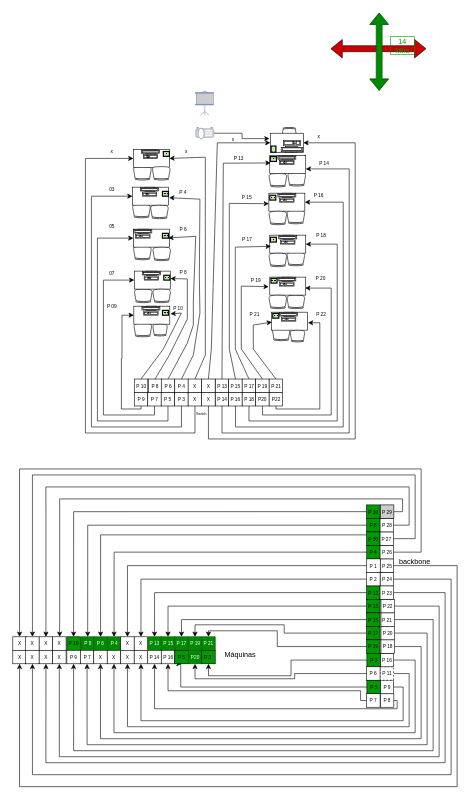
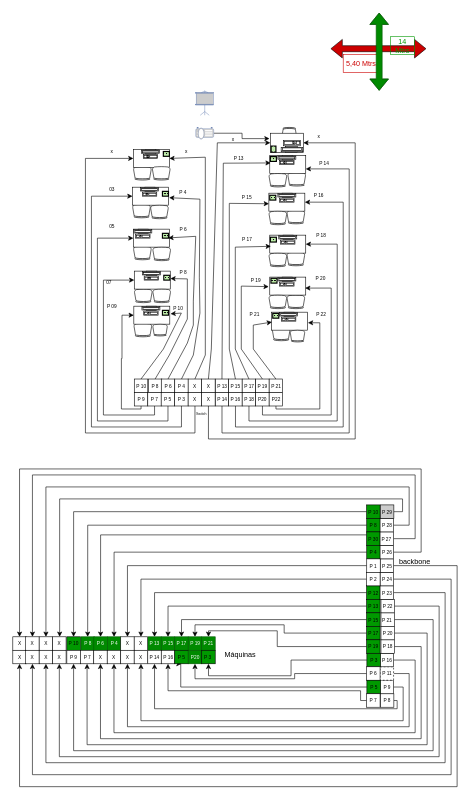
none -> (362, 63)
(112, 272) -> (109, 281)
